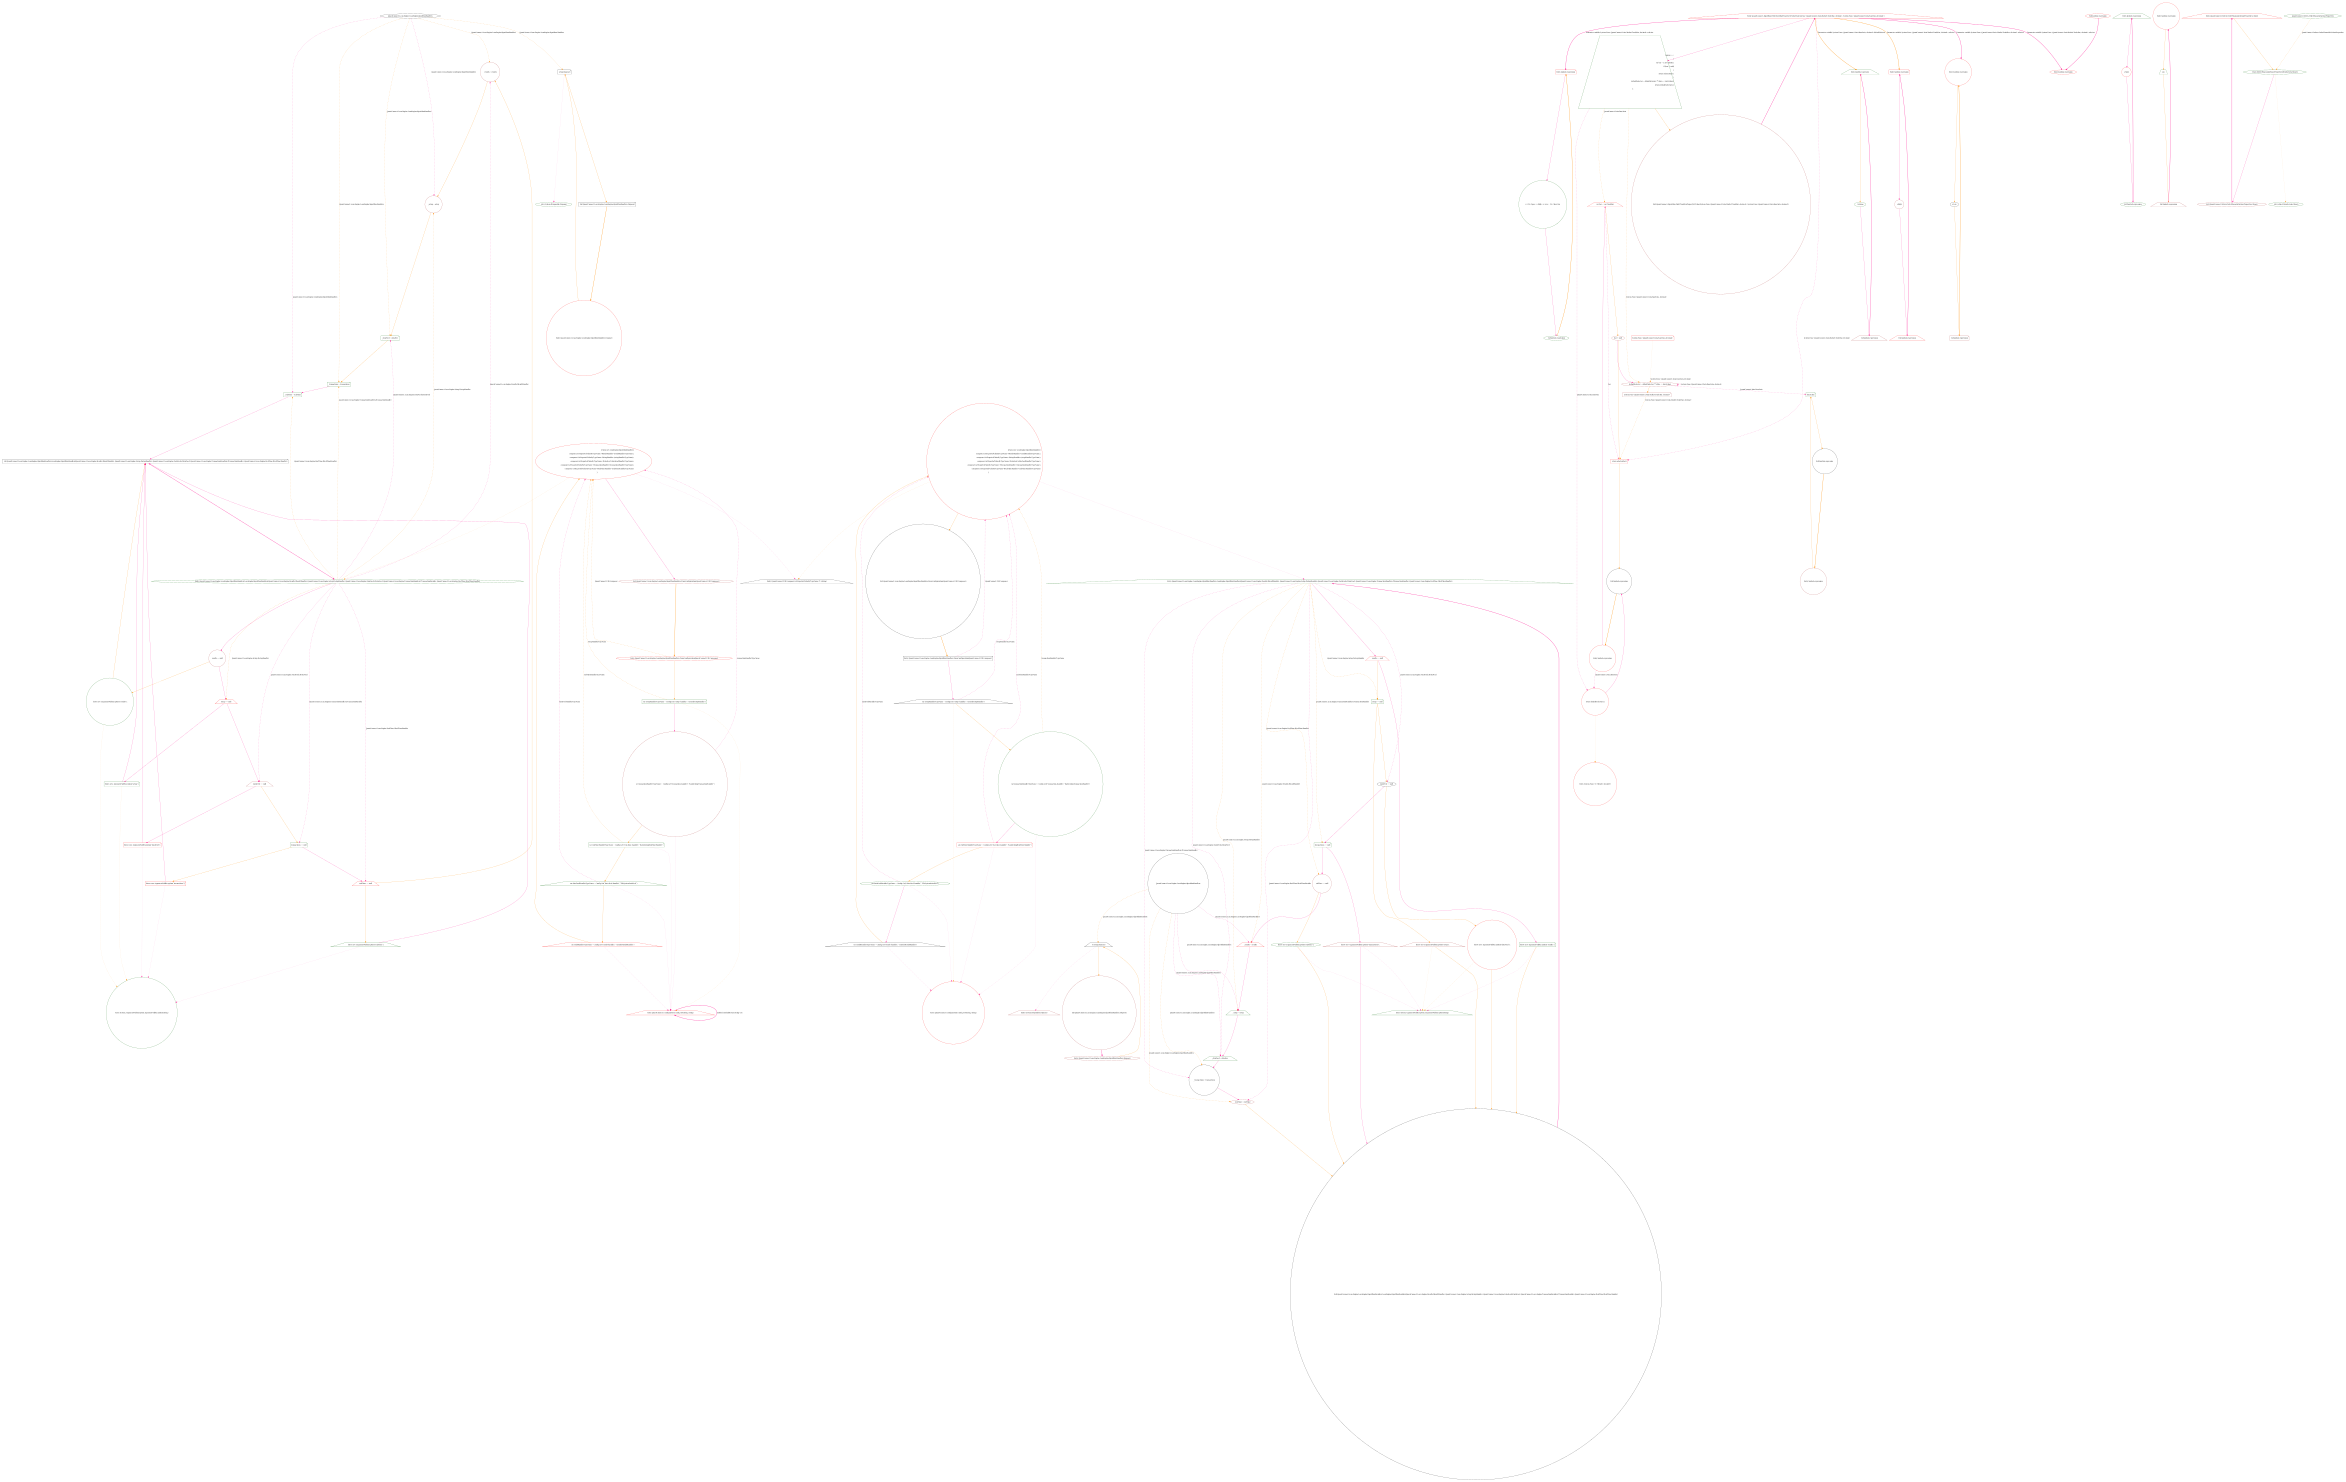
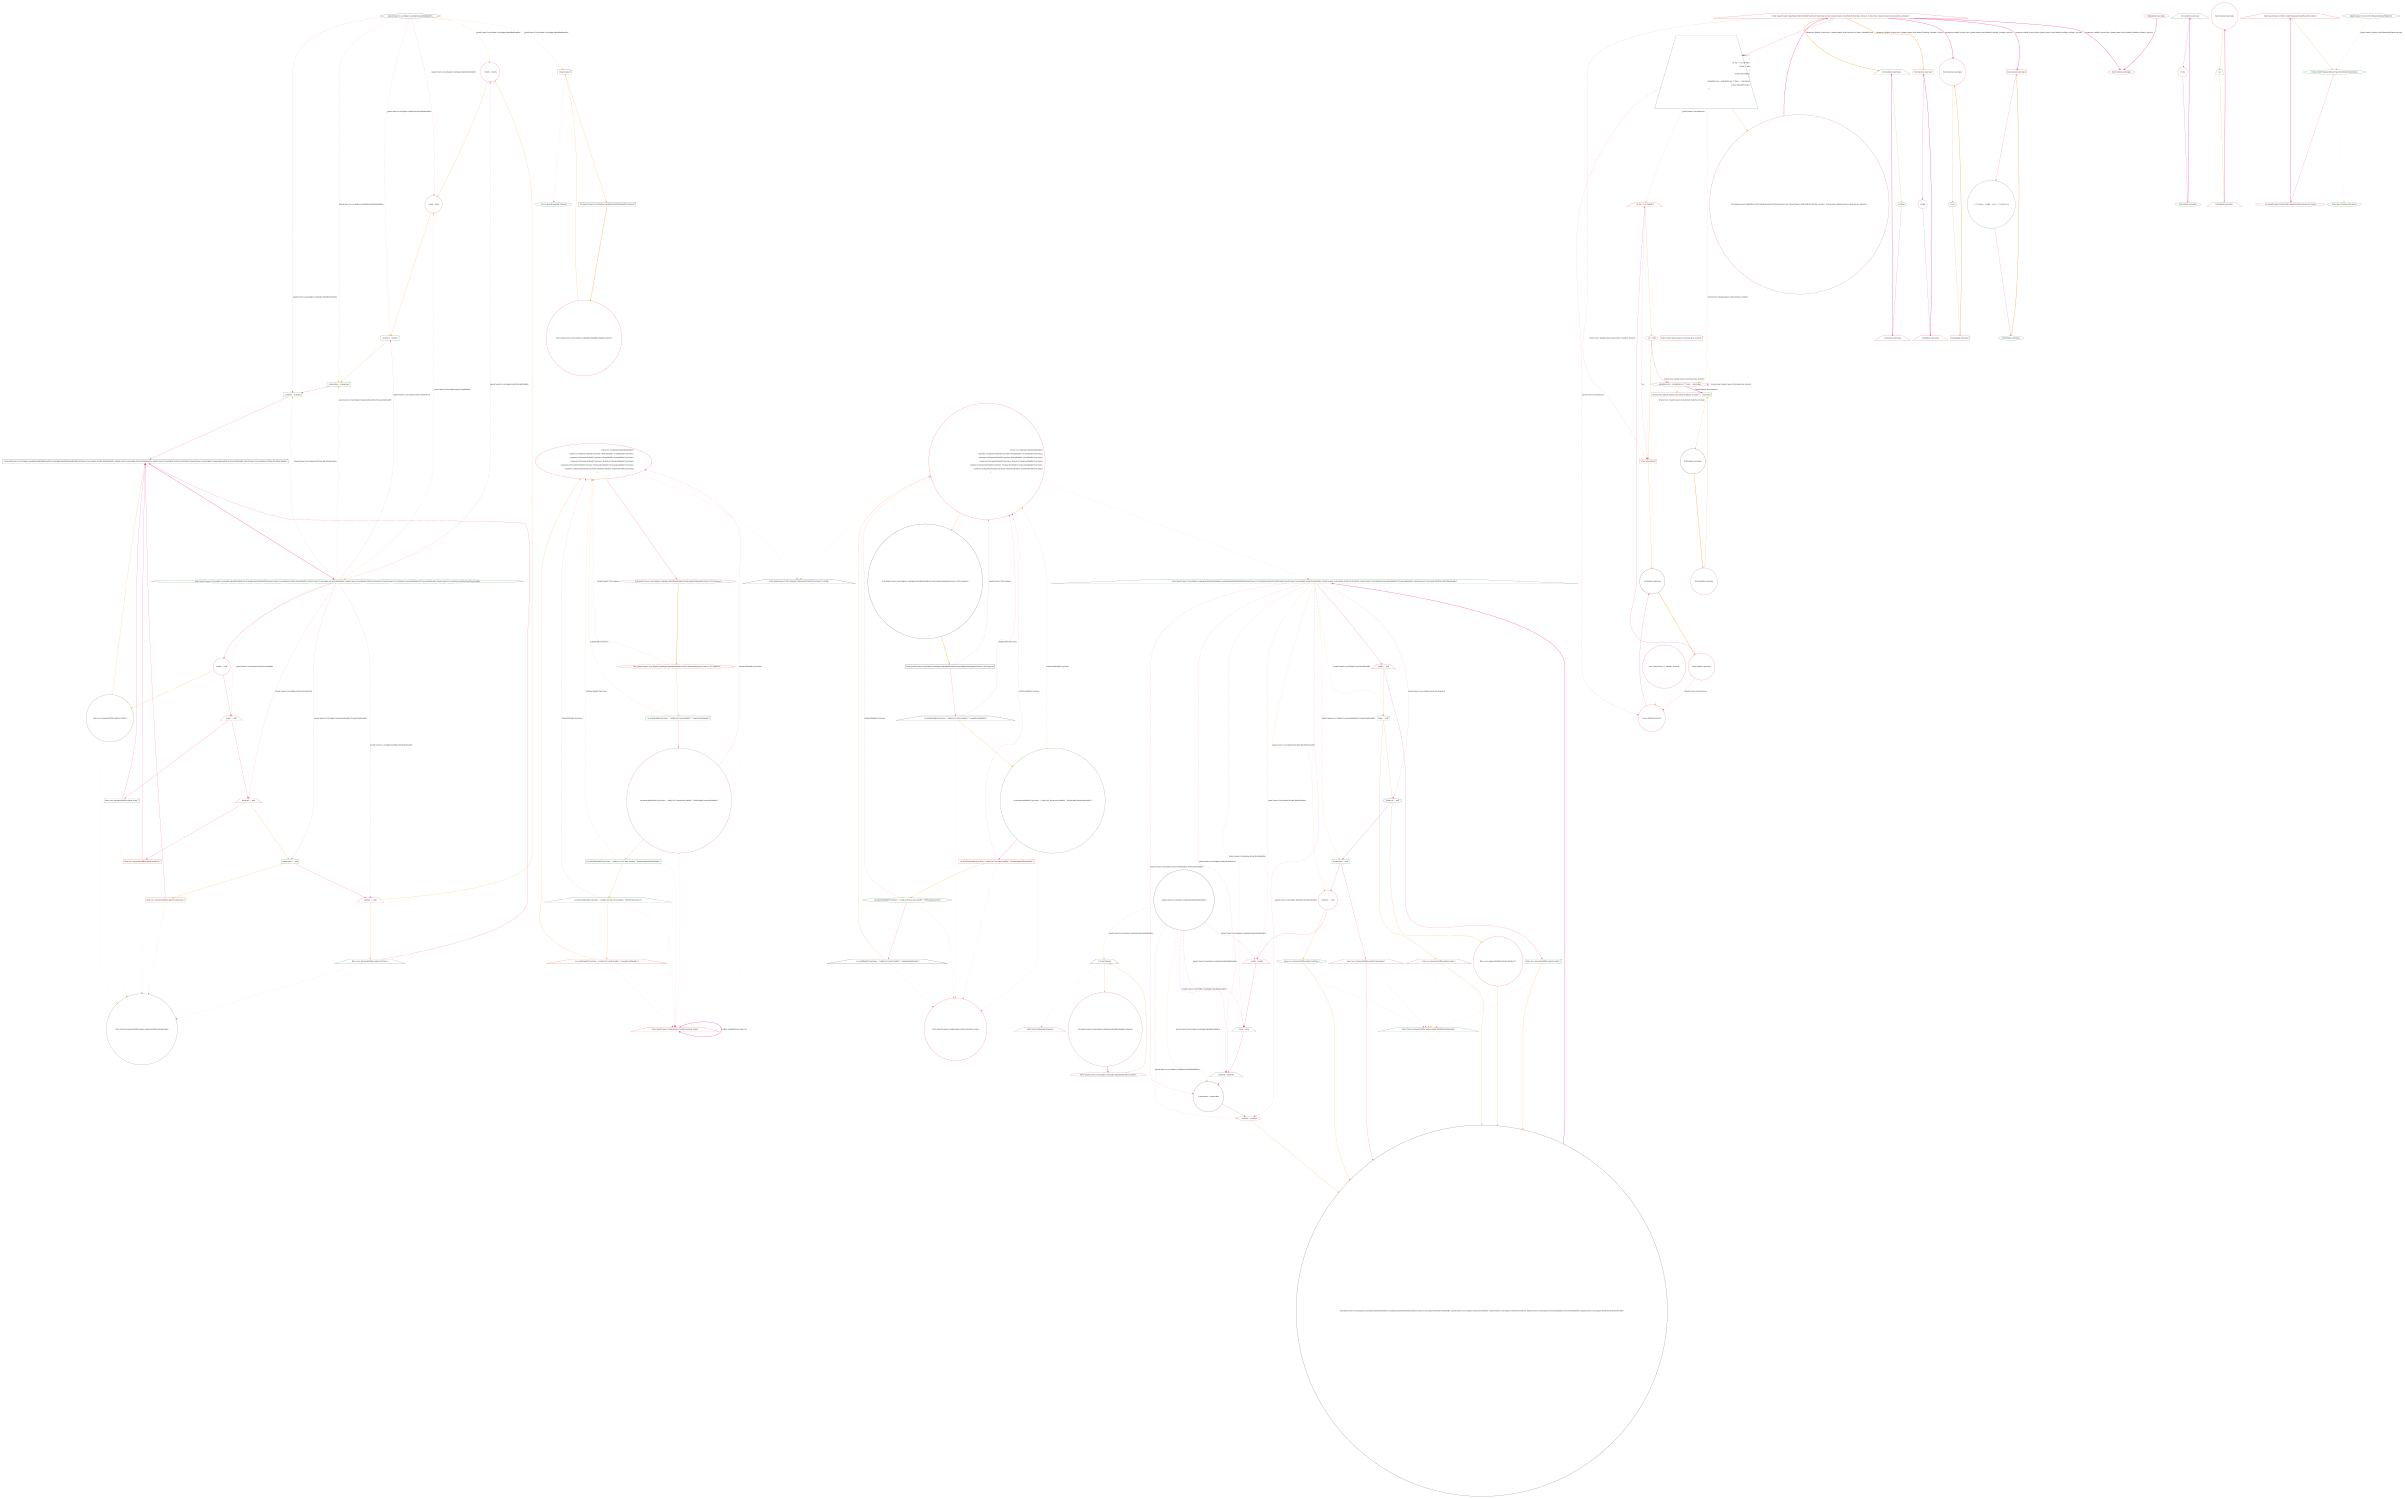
(1738, 390) -> (1693, 389)
(1595, 738) -> (1657, 696)
